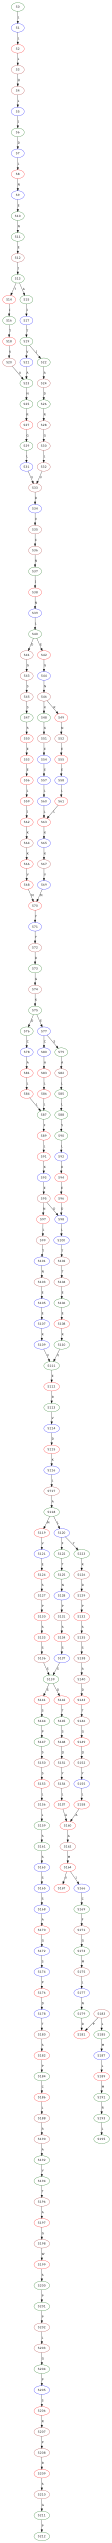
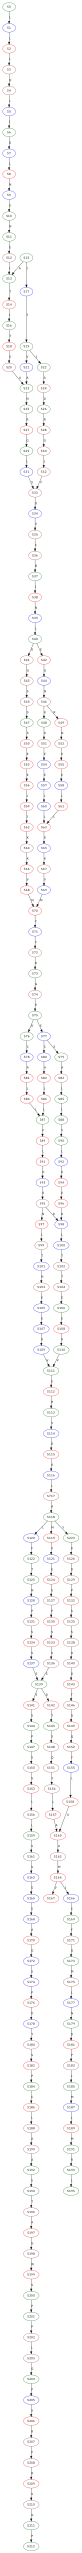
(22, 288) -> (18, 267)
(71, 1543) -> (60, 1527)
(93, 2023) -> (71, 2054)
